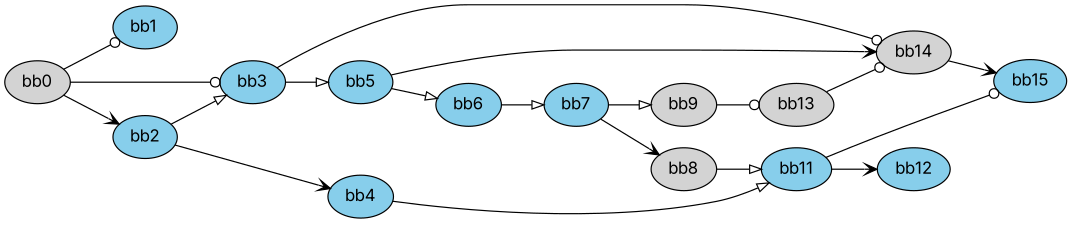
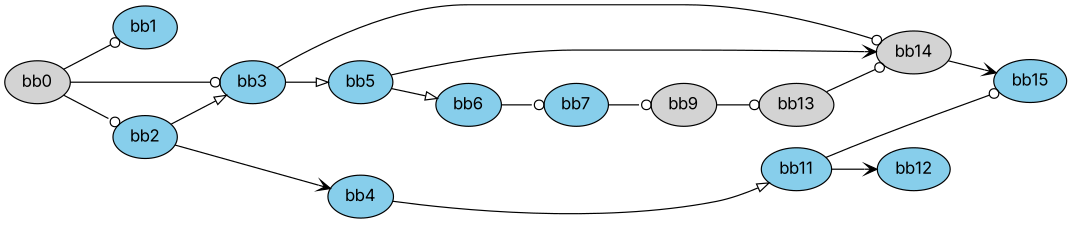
(517, 105) -> (517, 105)
(624, 105) -> (624, 105)
(86, 107) -> (86, 107)
(684, 169) -> none
